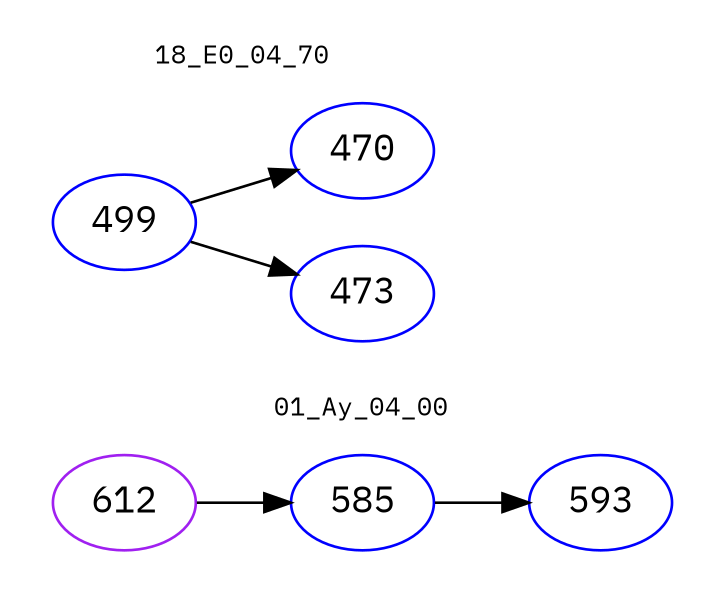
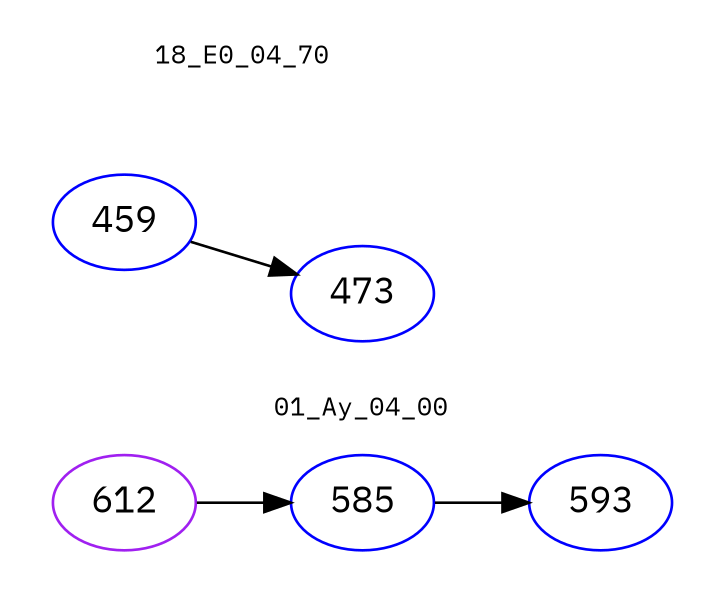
(362, 151) -> none
(124, 222) -> (124, 222)
